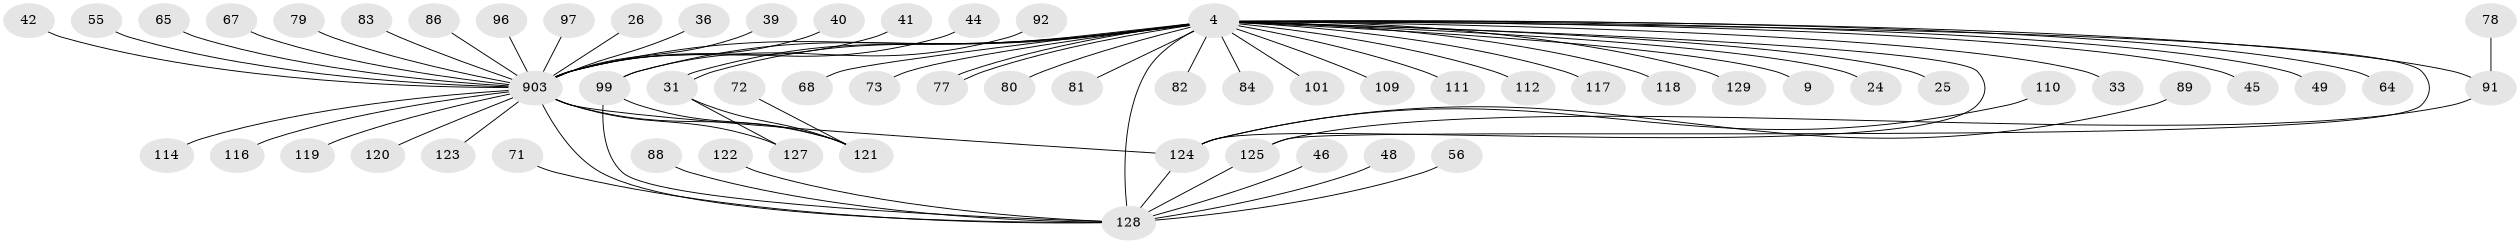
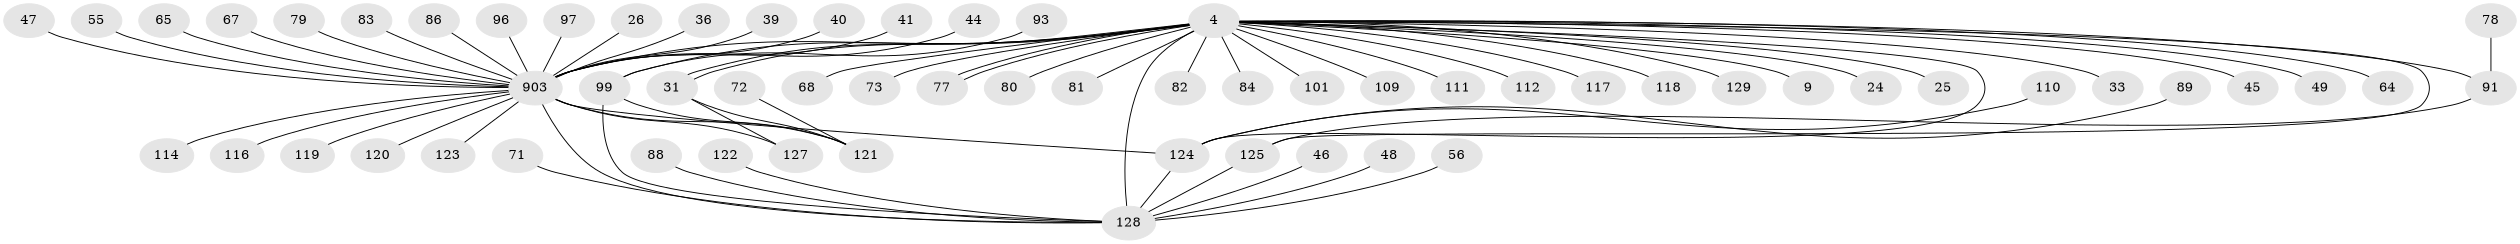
(29, 21) -> (29, 21)
(1042, 21) -> (1042, 21)
